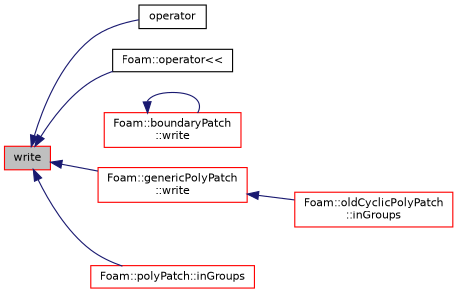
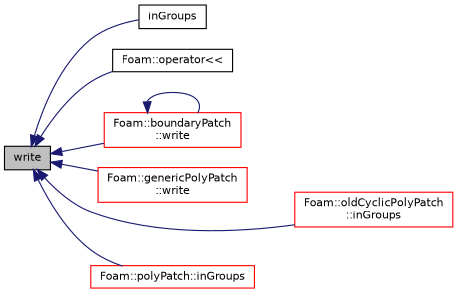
(173, 17) -> (173, 17)
none -> (83, 147)
(27, 158) -> (27, 158)
(277, 198) -> (163, 228)
